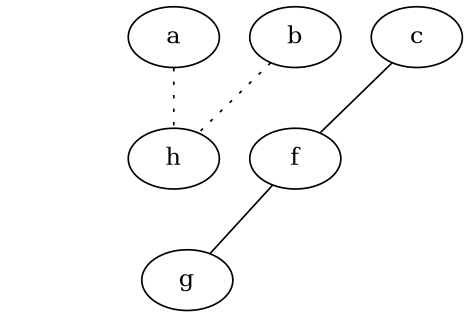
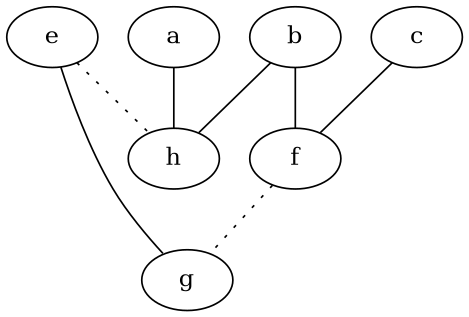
none -> (52, 37)
(174, 98) -> (174, 98)
(235, 98) -> (235, 98)
none -> (295, 98)
(241, 219) -> (241, 219)
